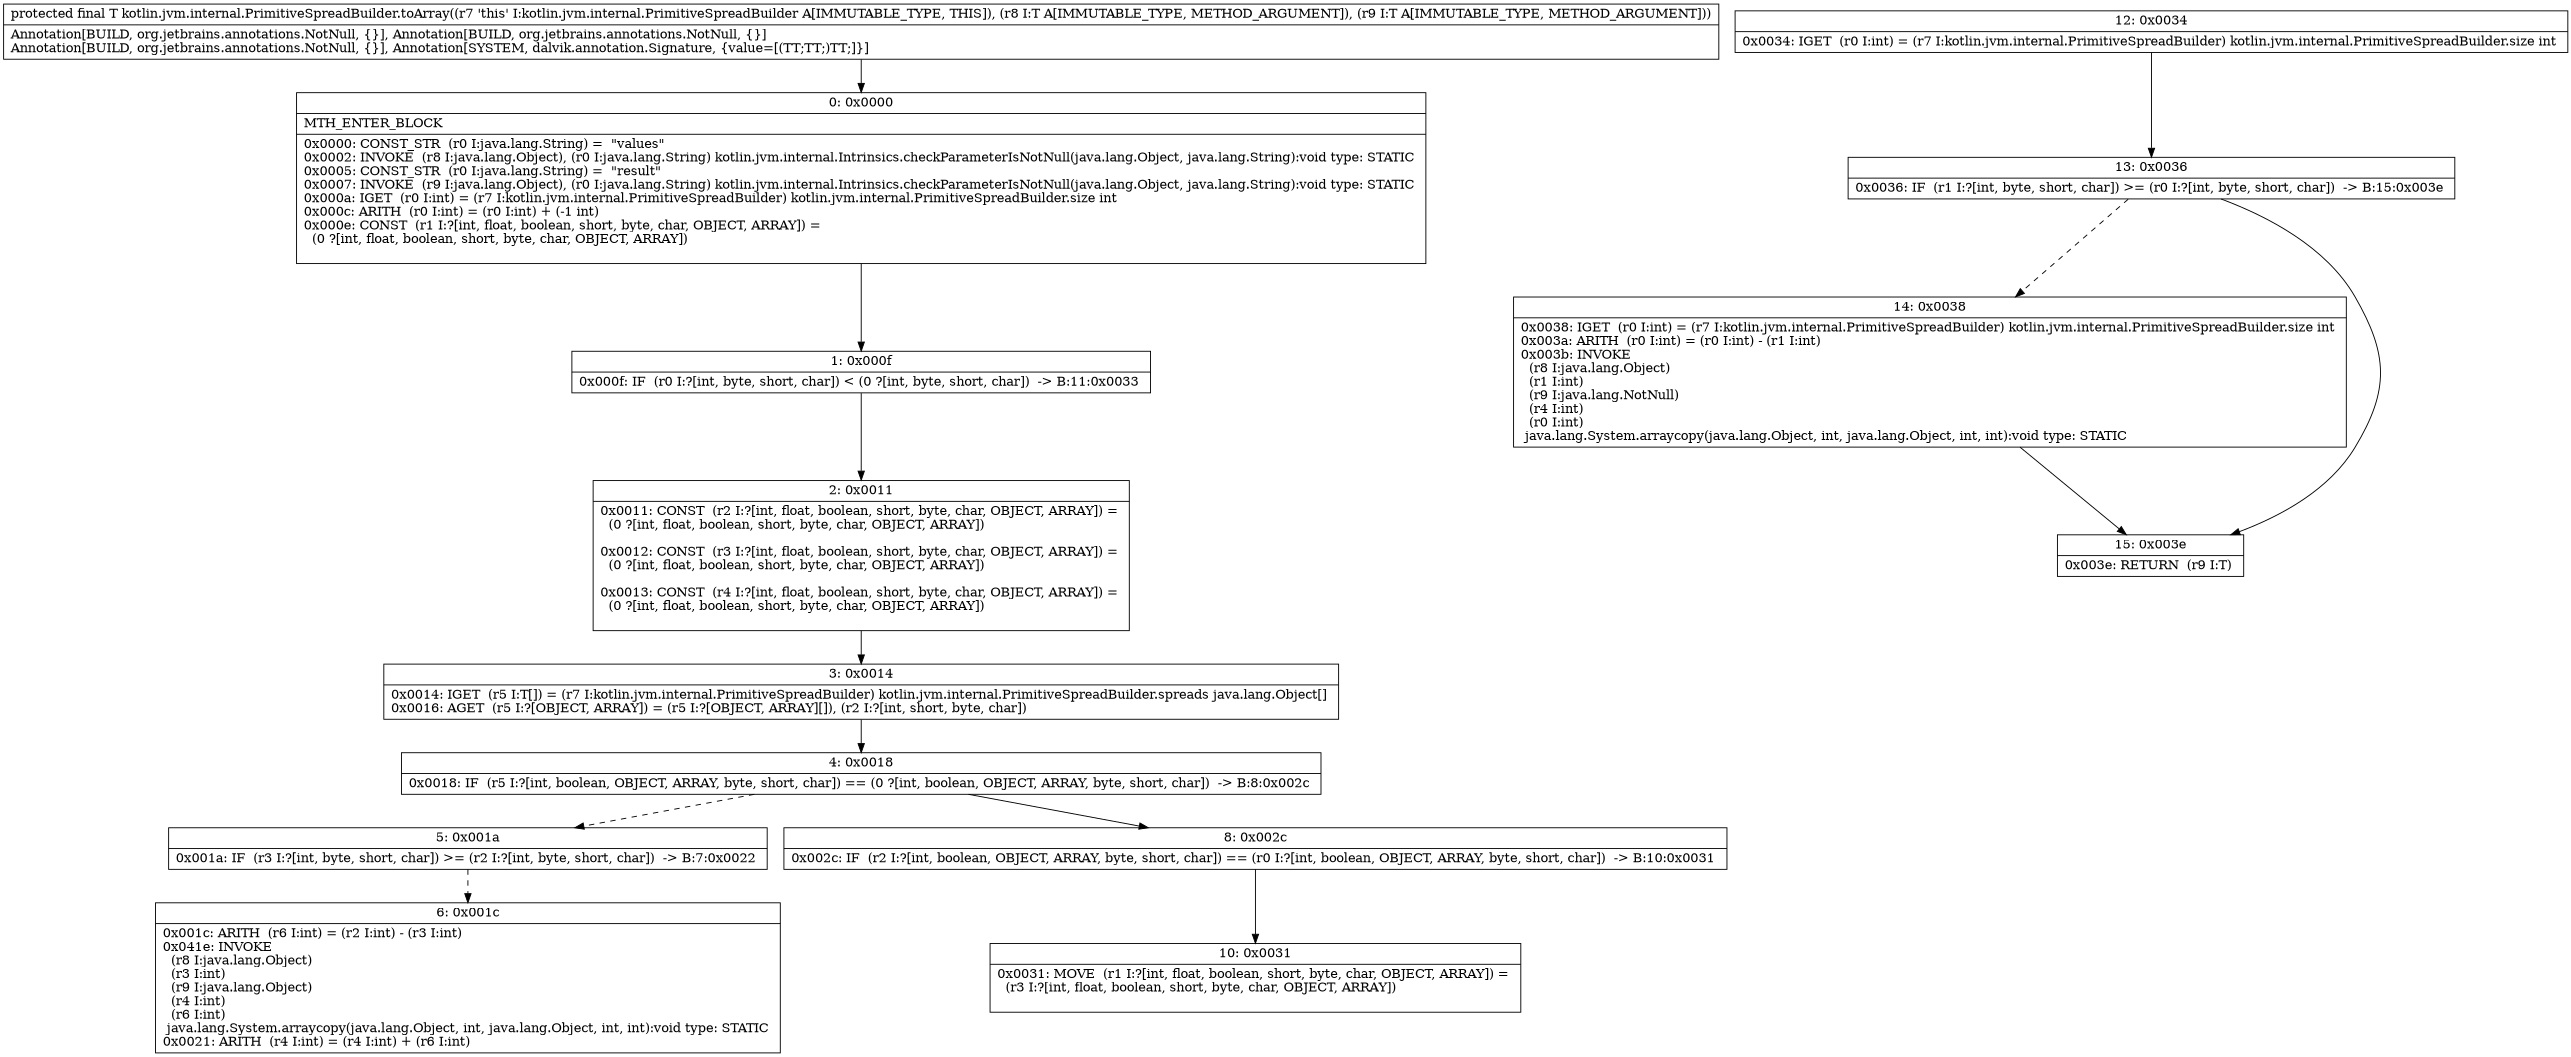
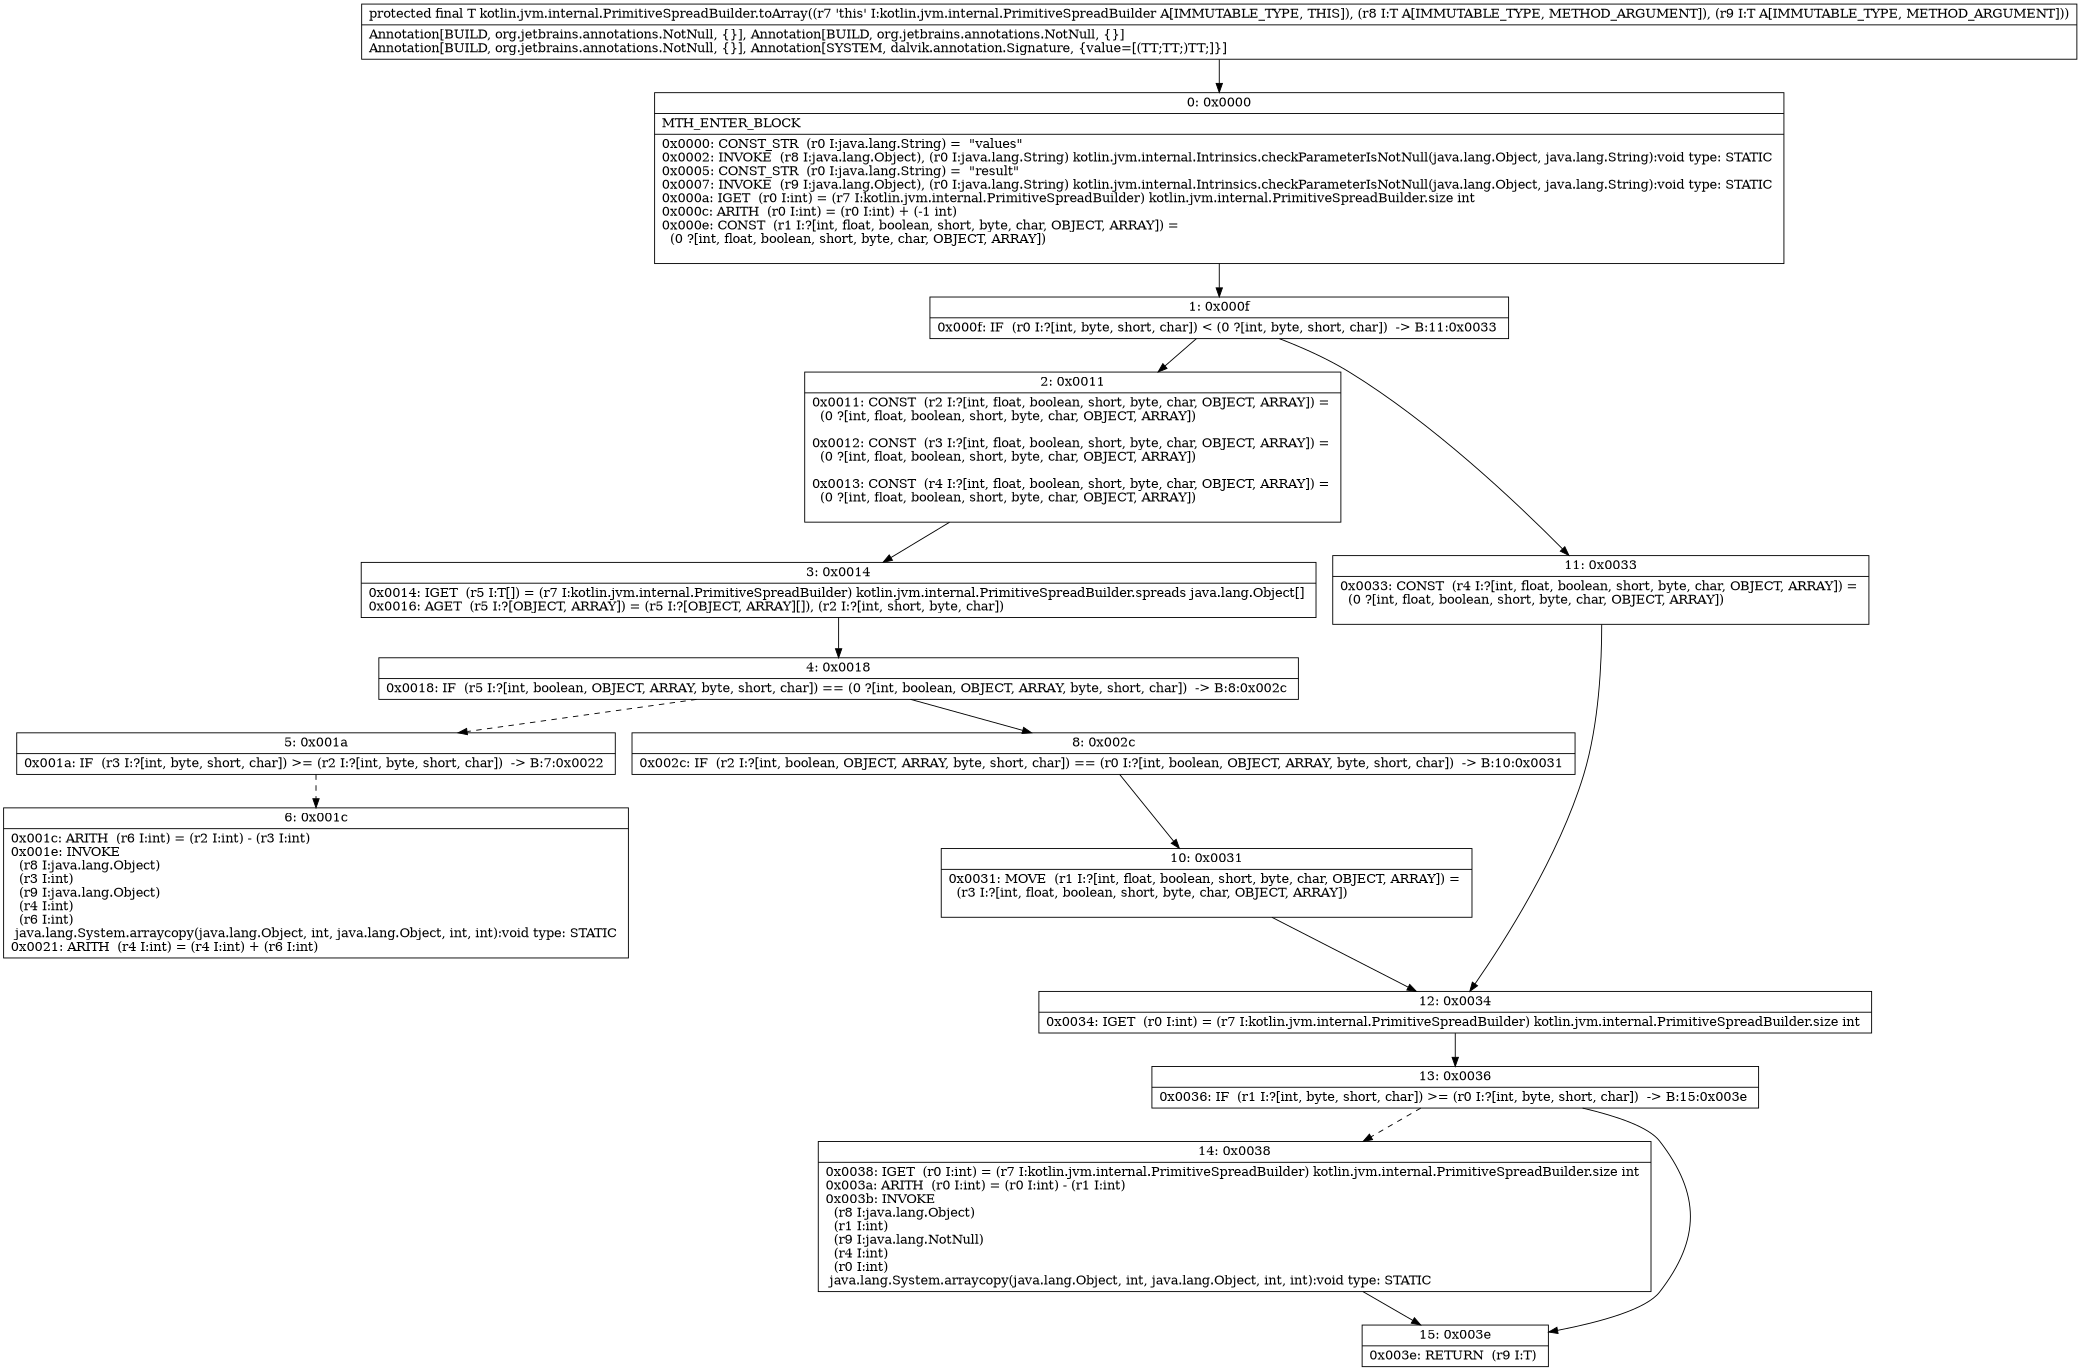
none -> (1601, 590)
(222, 947) -> (70, 852)
none -> (1340, 952)
